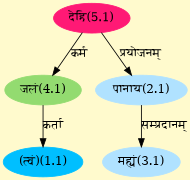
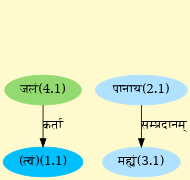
(92, 18) -> none
